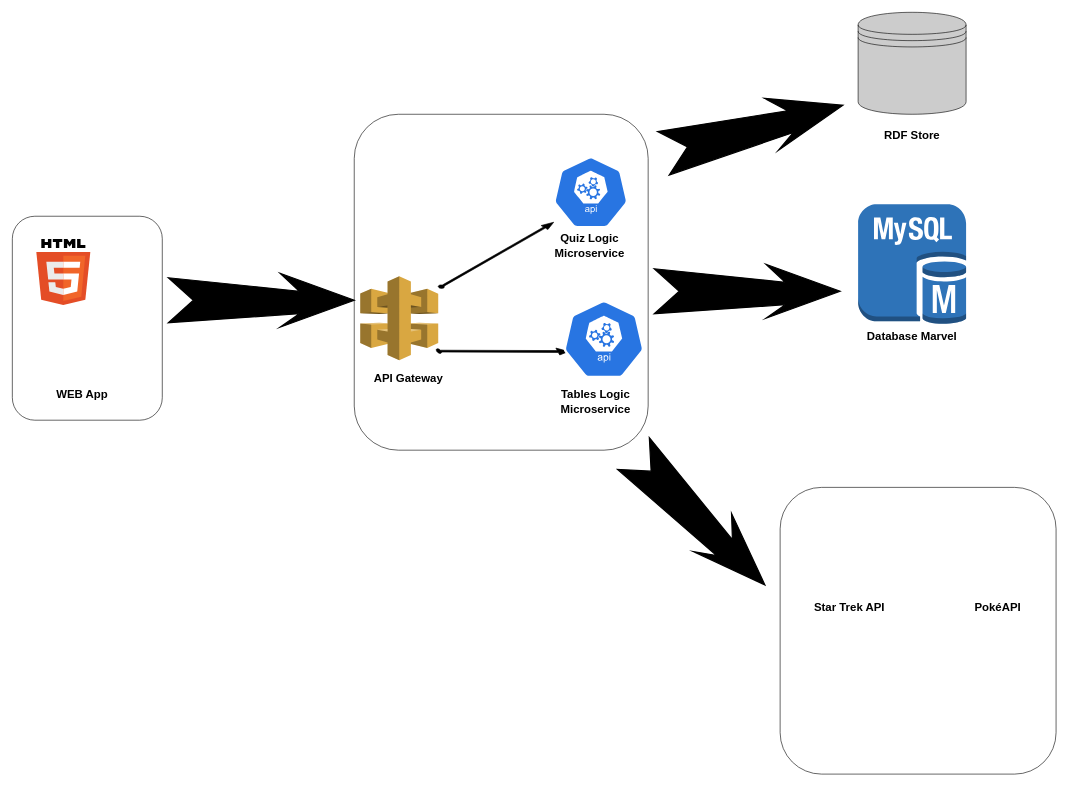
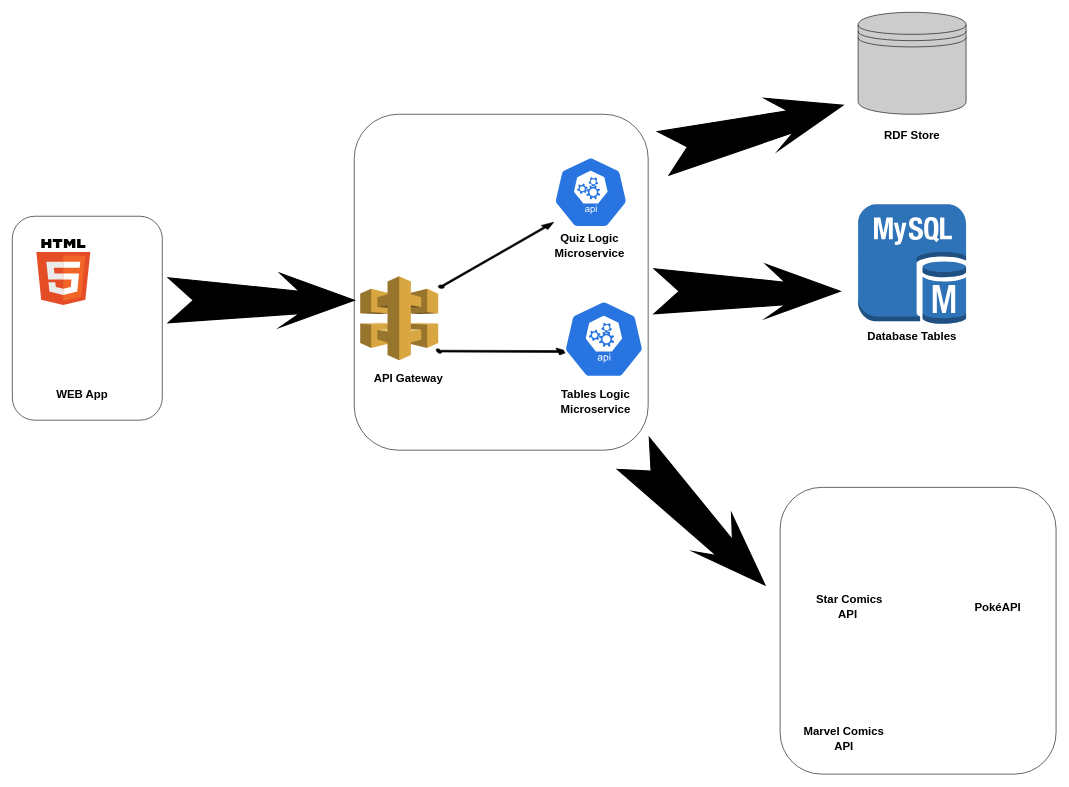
(912, 336) -> (912, 336)
(848, 608) -> (848, 608)
none -> (844, 740)
